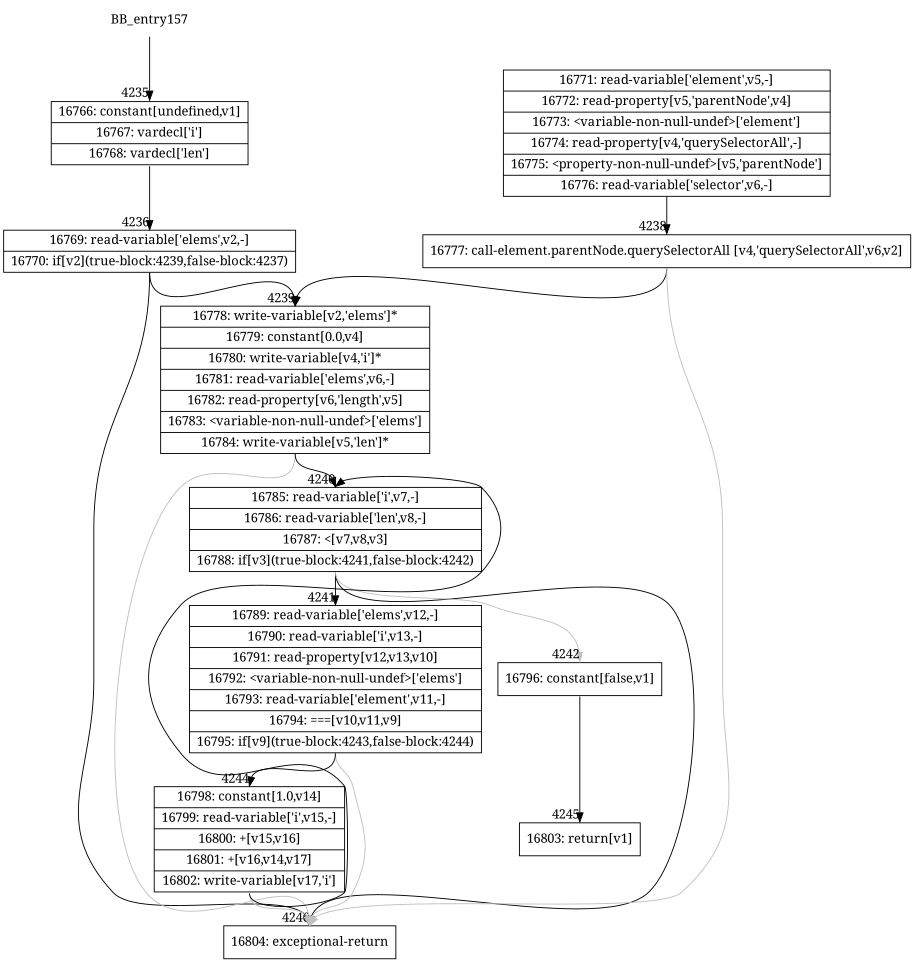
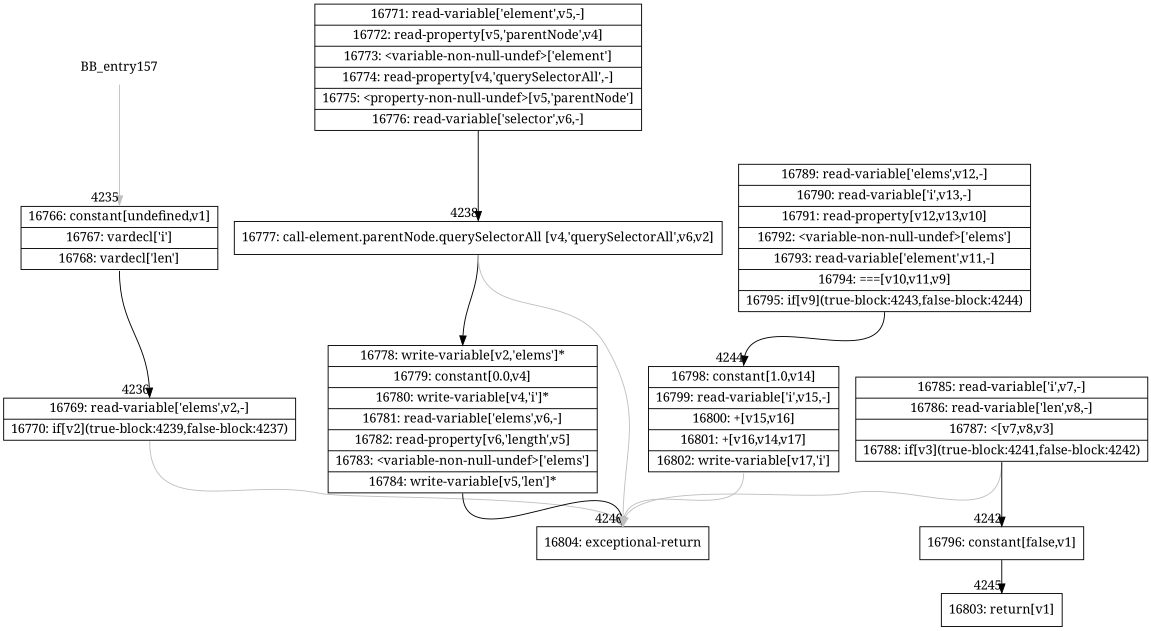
(150, 64) -> (119, 140)
(218, 290) -> none
(311, 469) -> none
(335, 584) -> none
(482, 603) -> (1002, 490)
(179, 608) -> none
(94, 683) -> (370, 496)
(117, 709) -> (538, 511)
(693, 749) -> (823, 495)
(365, 845) -> none
